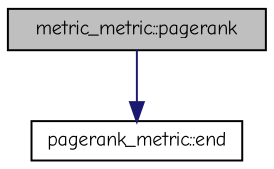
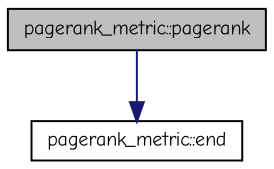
(137, 30) -> (137, 30)
